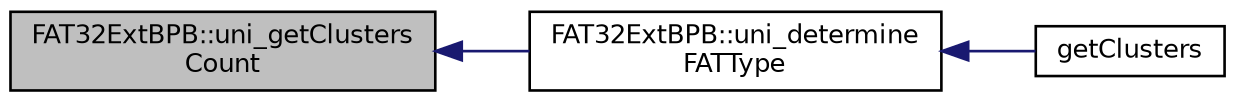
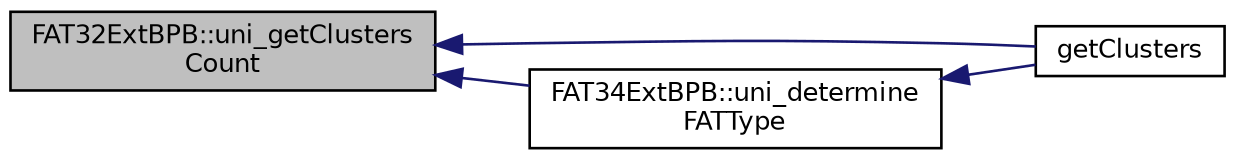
none -> (749, 41)
(736, 51) -> (736, 109)
